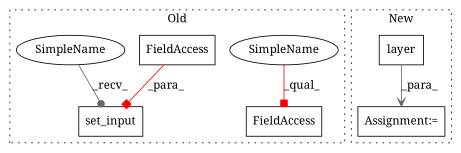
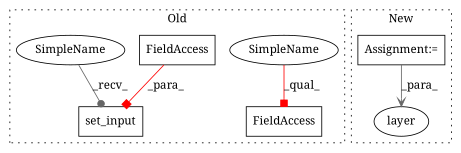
(401, 50) -> (401, 121)
(401, 82) -> (401, 82)
